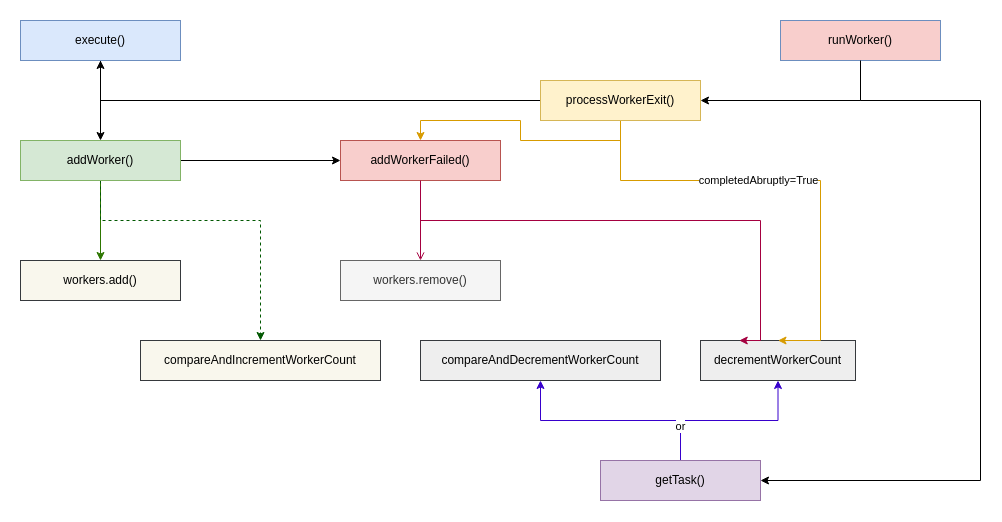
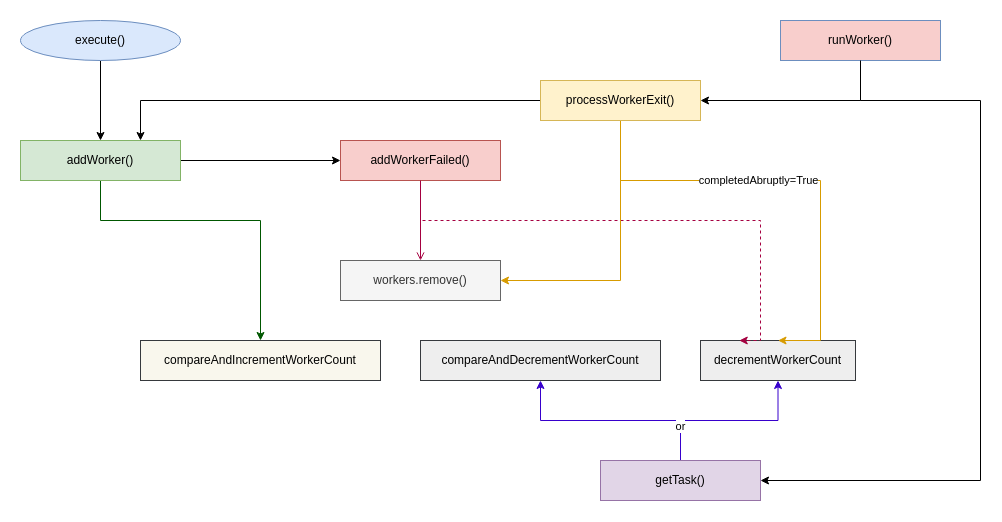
(101, 41) -> (101, 41)
(123, 101) -> (141, 116)
(521, 124) -> (613, 281)
(238, 221) -> (238, 221)
(652, 221) -> (652, 221)
(101, 238) -> none
(101, 281) -> none
